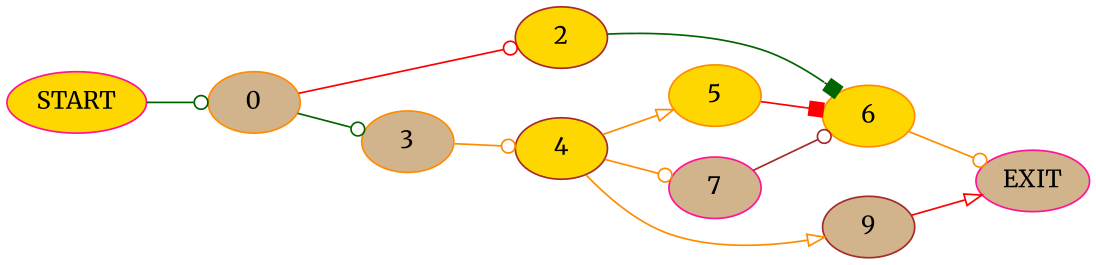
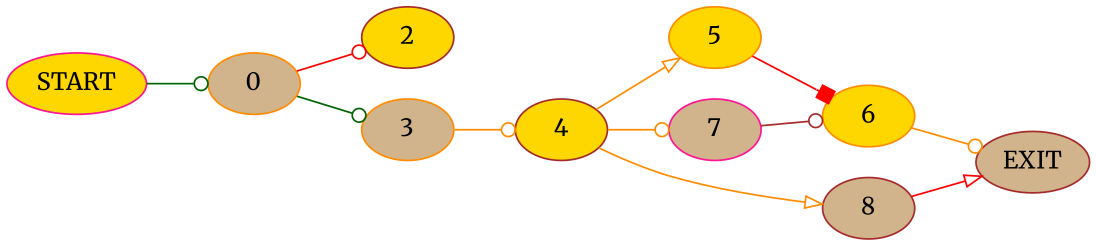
(720, 40) -> none
(1033, 181) -> (1033, 162)
(869, 227) -> (869, 208)
